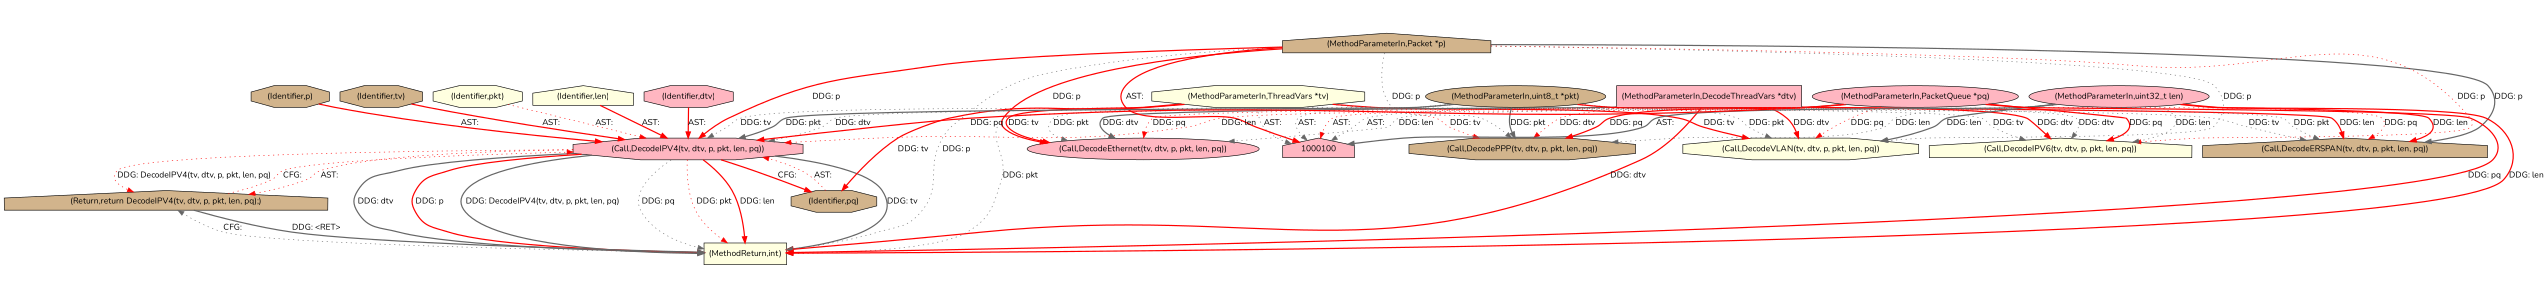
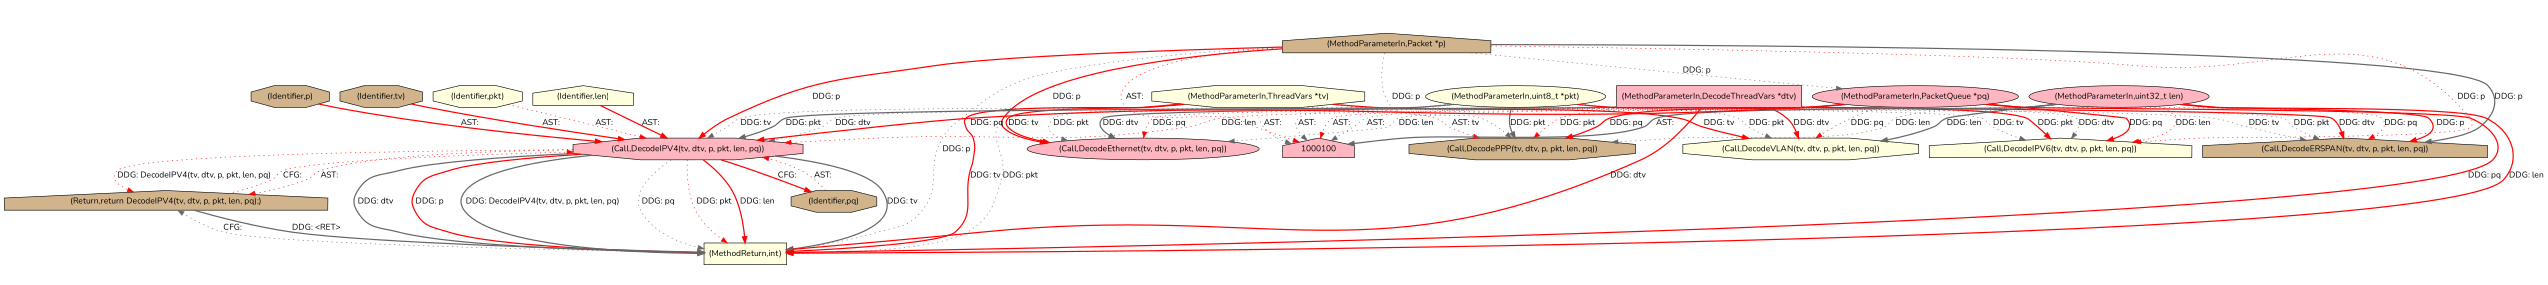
(2067, 65) -> (1654, 71)
(689, 97) -> none
(1516, 97) -> (1516, 97)
(1122, 101) -> (1122, 101)
(1466, 123) -> (1466, 123)
(1578, 123) -> (1578, 123)
(2055, 123) -> (2055, 123)
(2357, 123) -> (2357, 123)
(2451, 123) -> (2451, 123)
(924, 126) -> (975, 148)
(2172, 129) -> (2171, 130)
